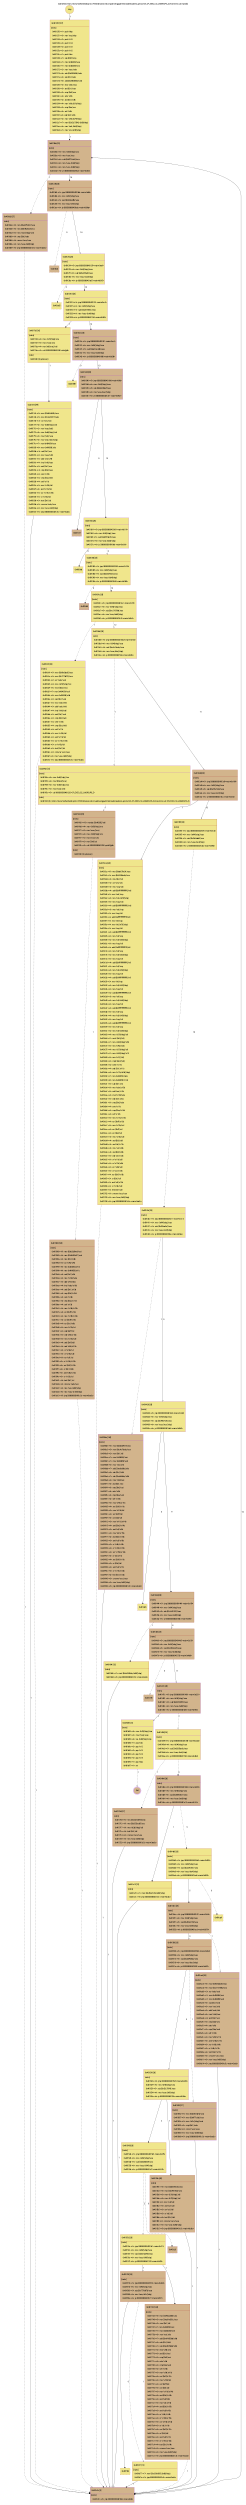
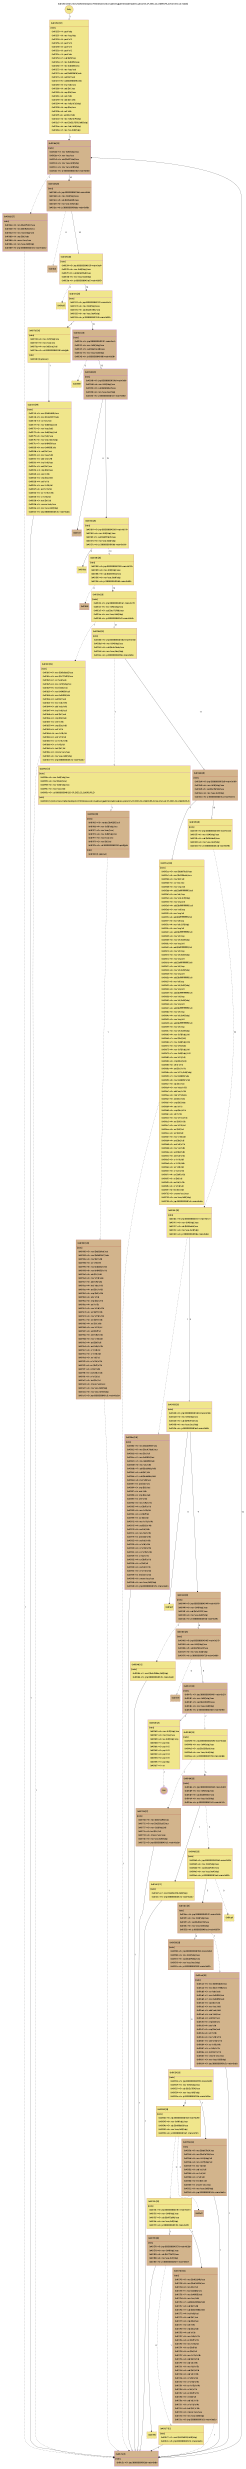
(194, 2121) -> none
